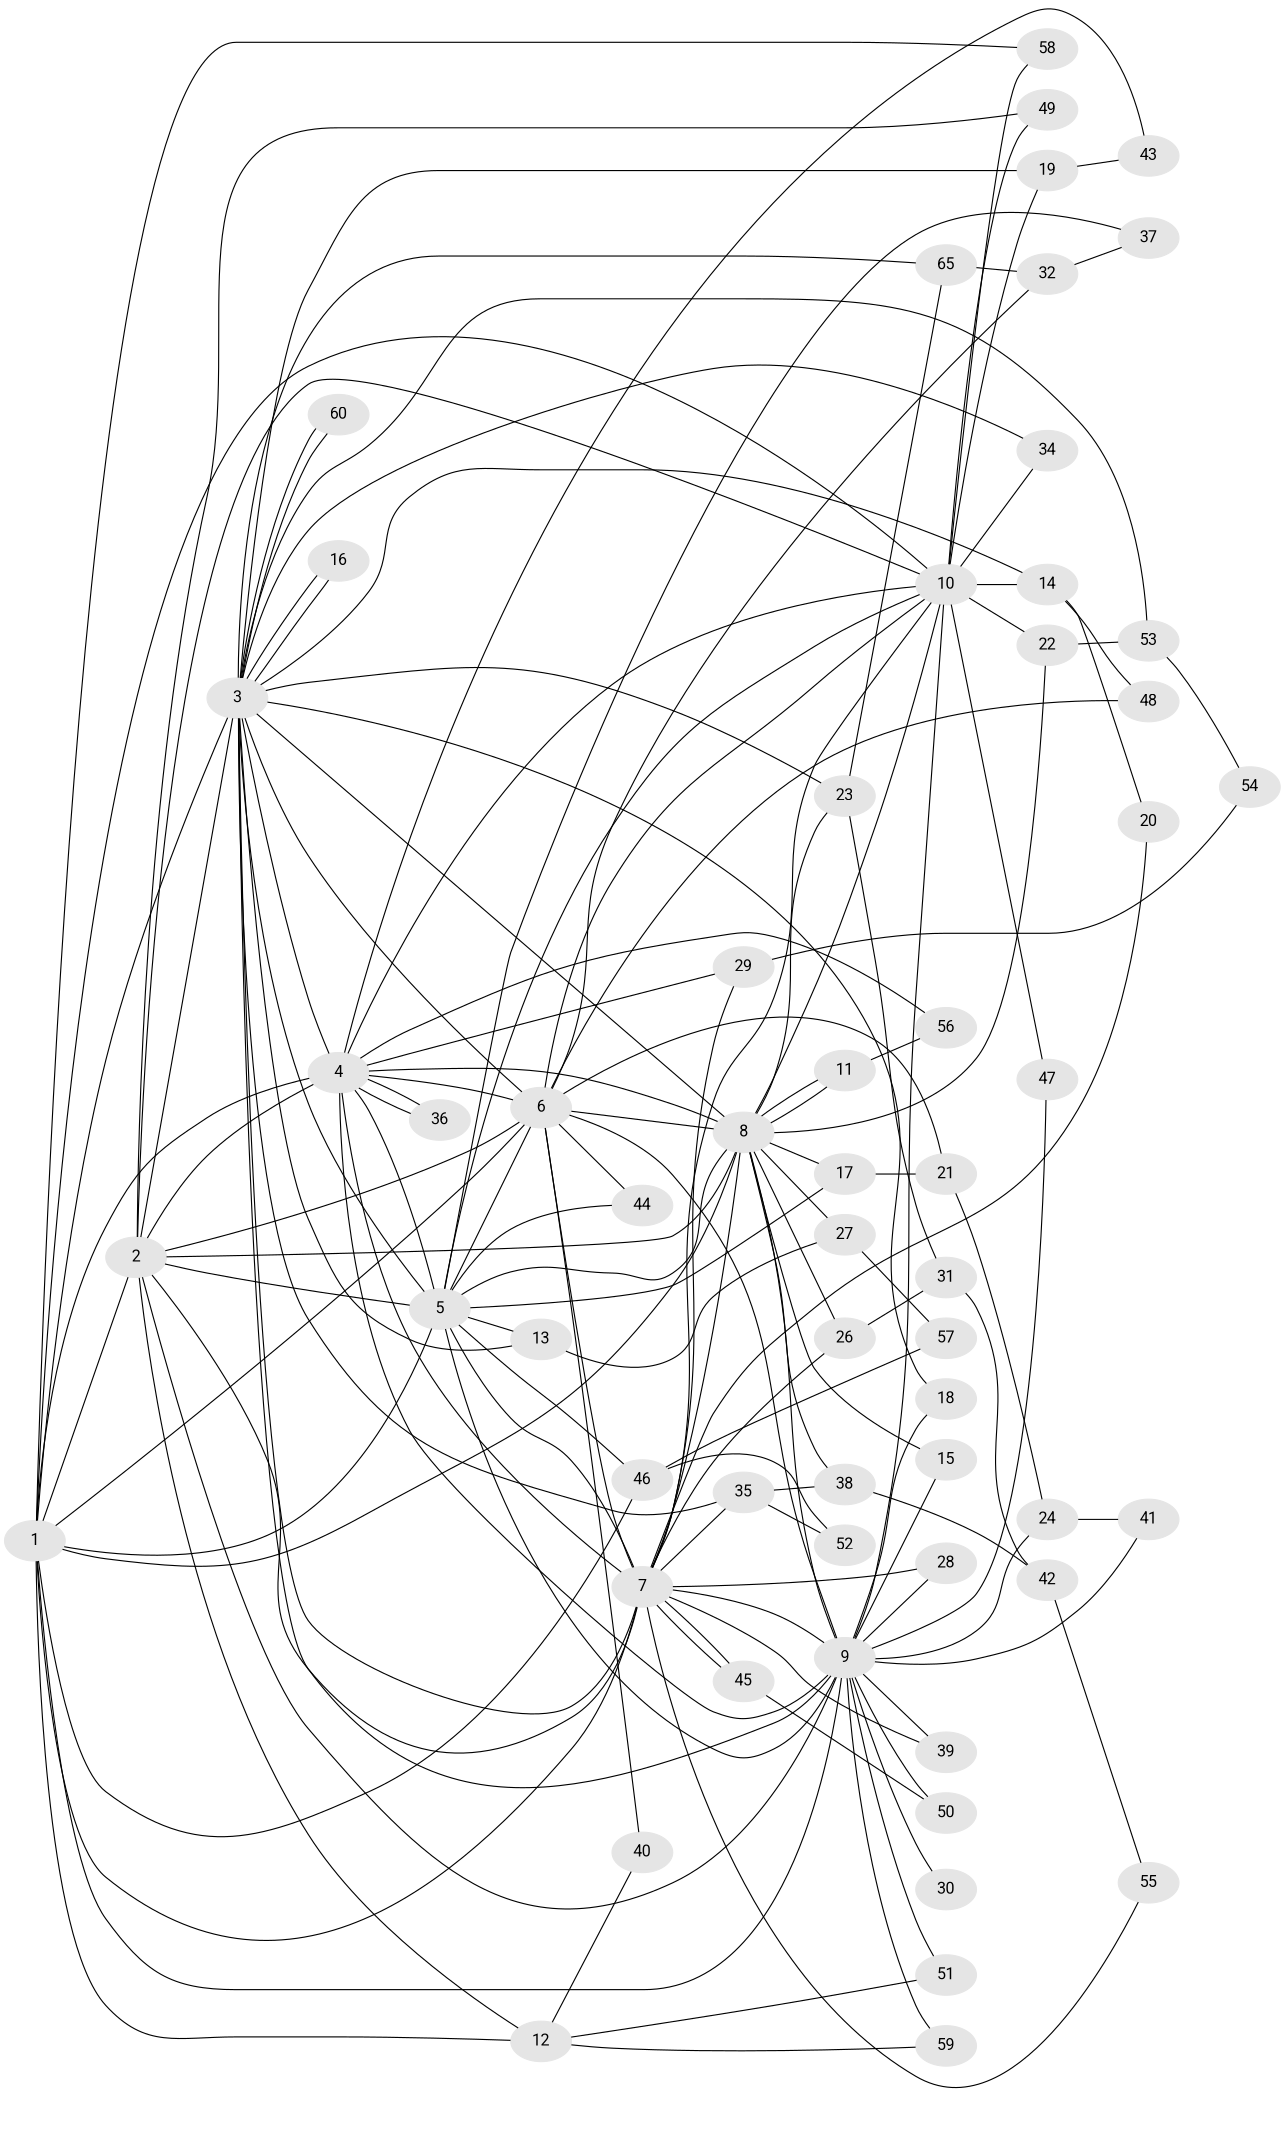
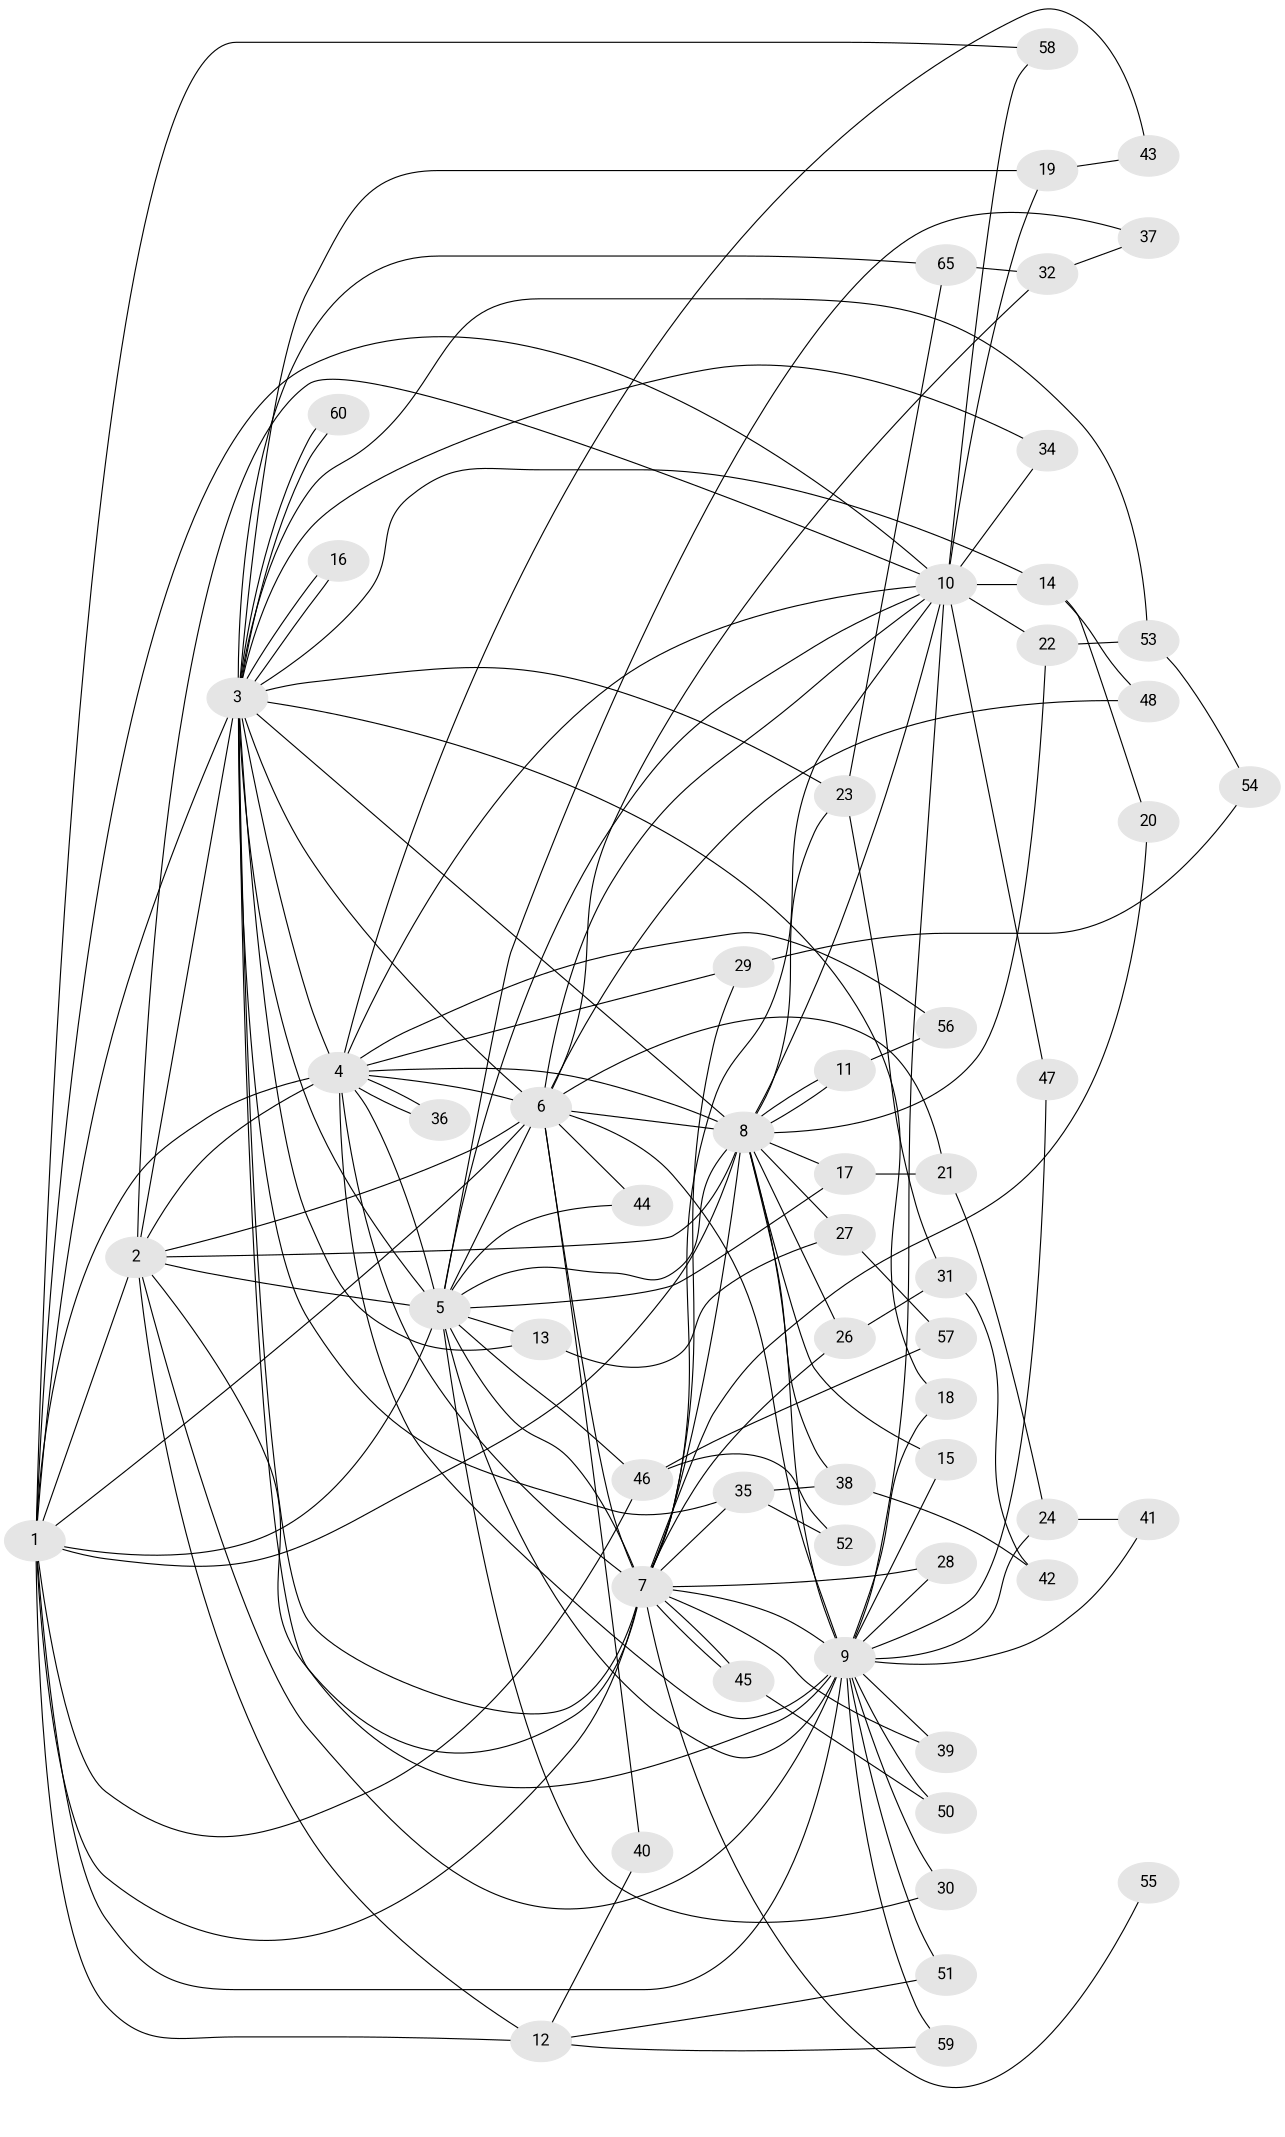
(1047, 110) -> none
(1098, 1731) -> none
none -> (543, 1768)
